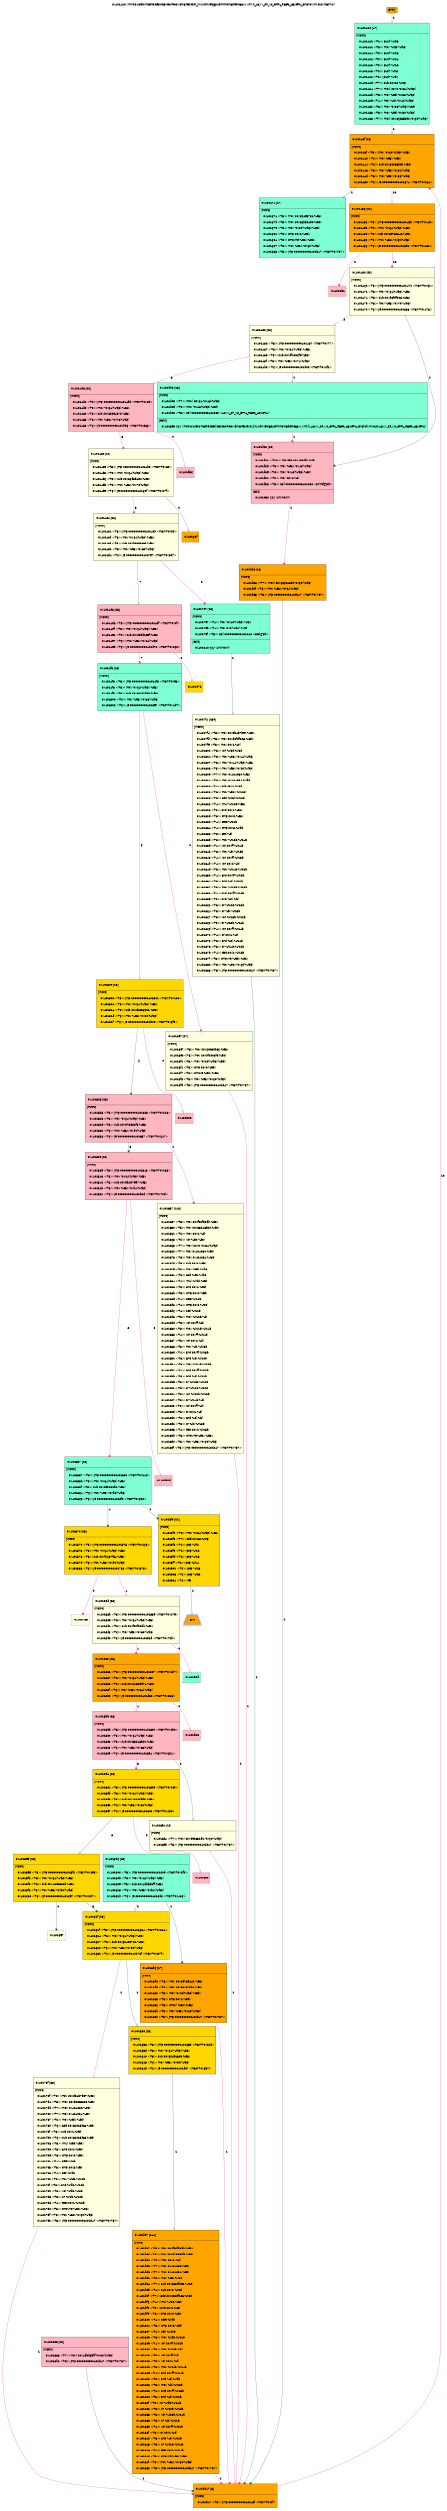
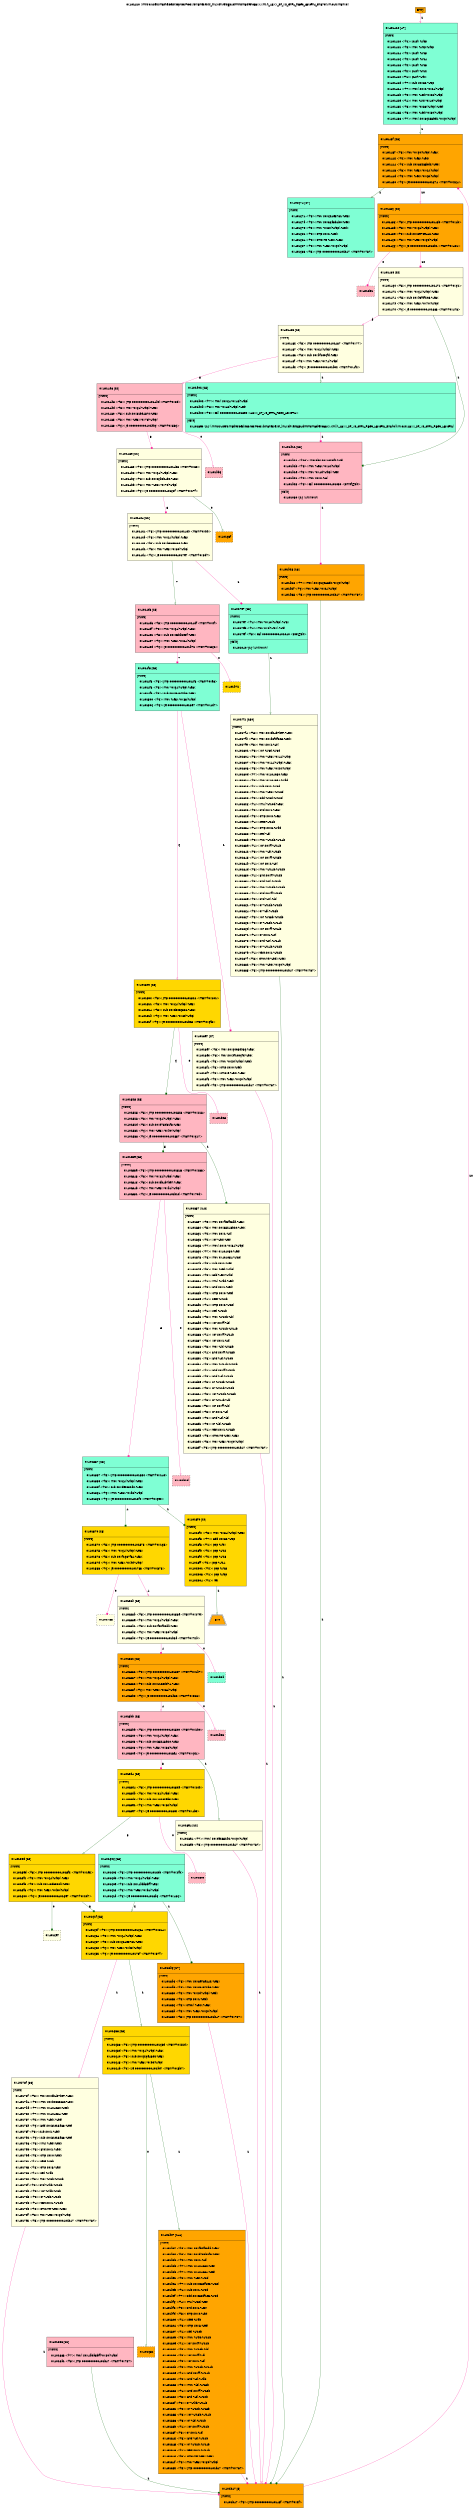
(183, 1170) -> (217, 1170)
(136, 1906) -> (133, 1906)
none -> (146, 2352)
